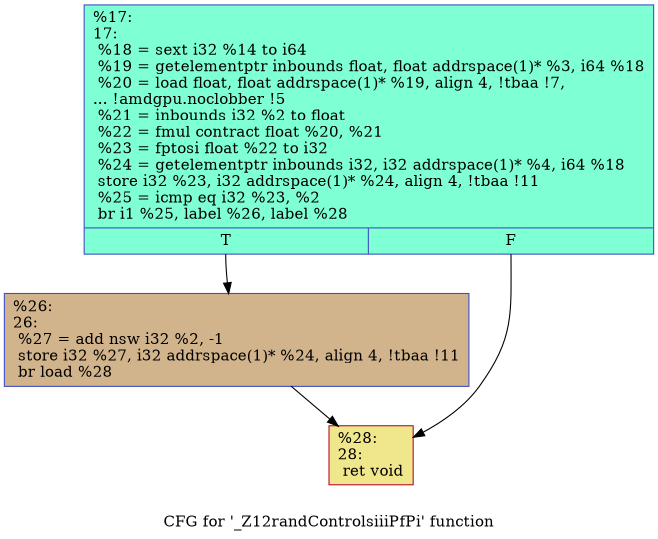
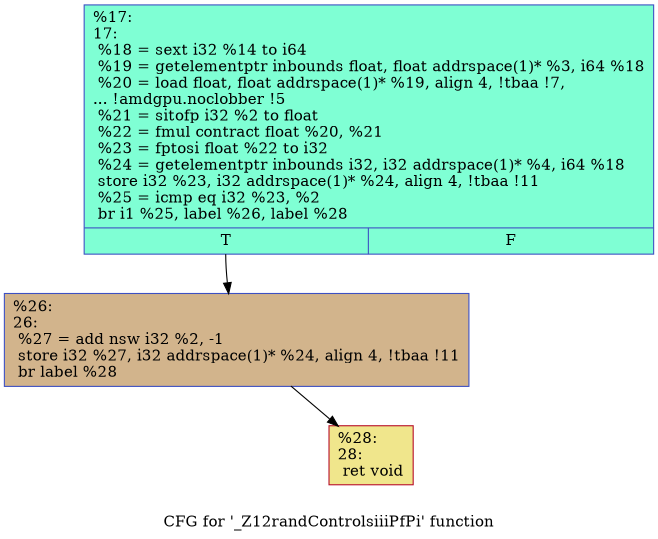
(220, 116) -> (206, 116)
(497, 358) -> none
(63, 372) -> (66, 372)
